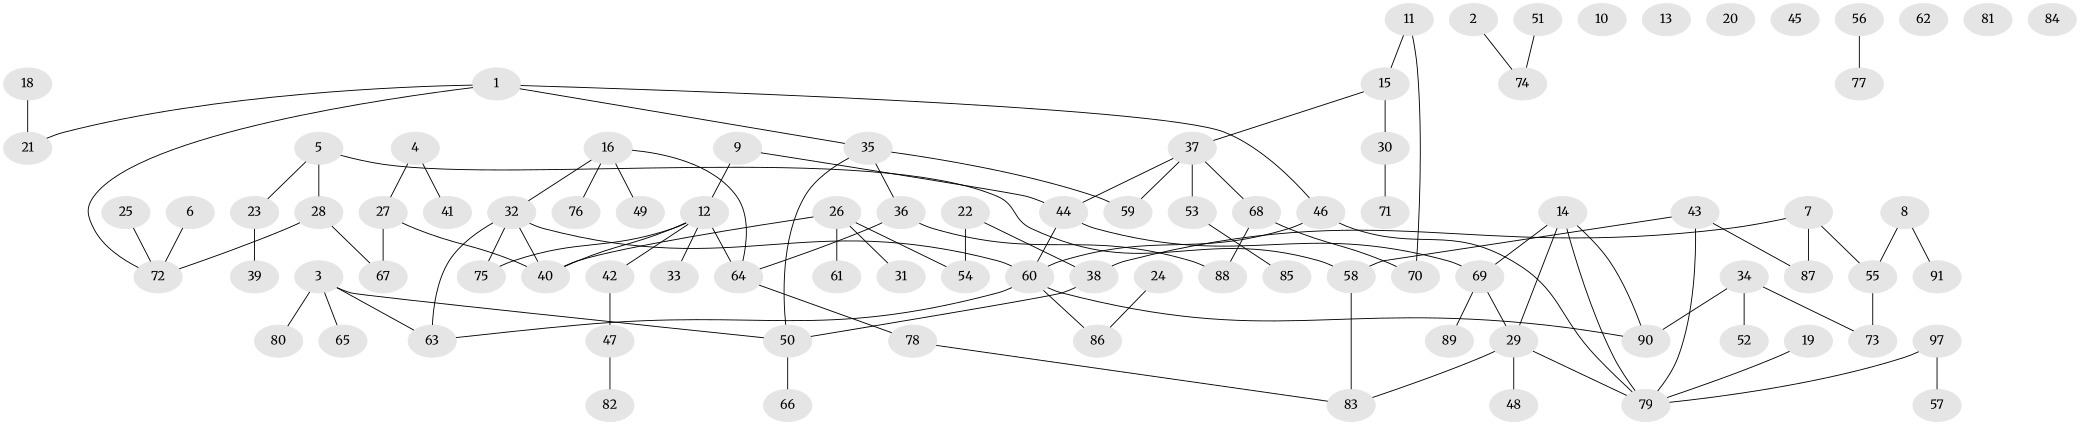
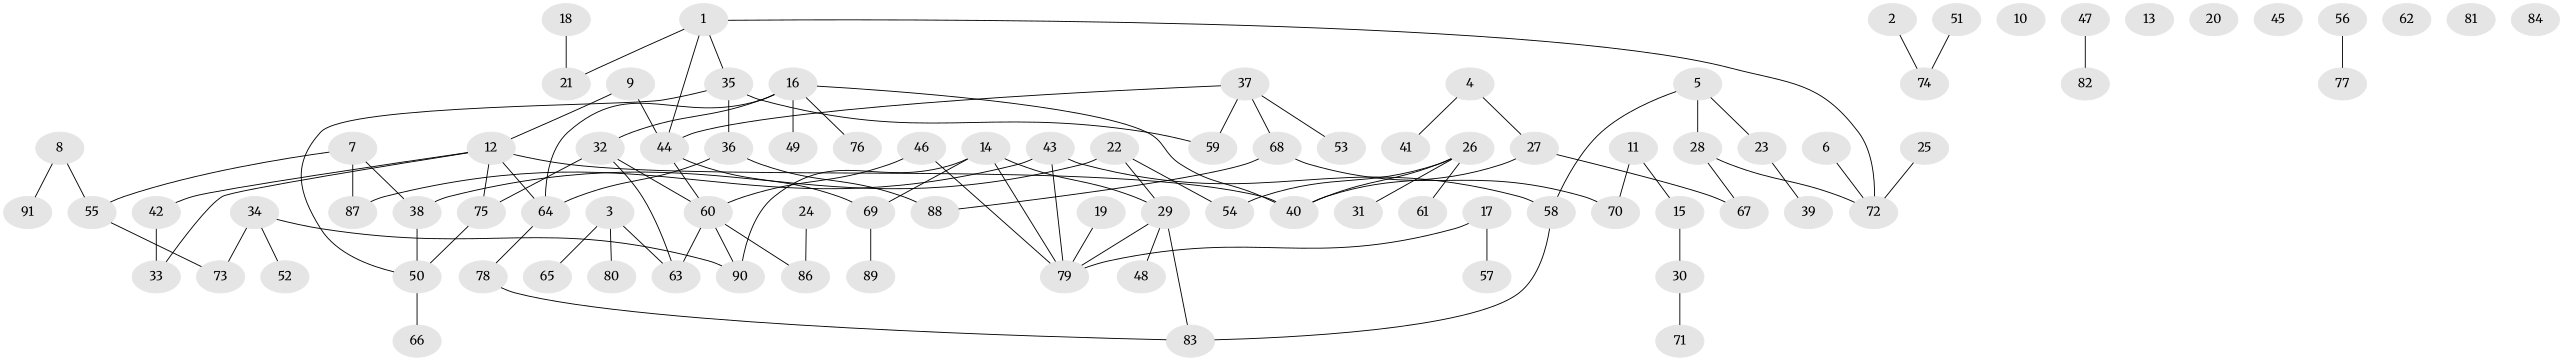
(927, 102) -> (684, 84)
(1289, 116) -> none
(529, 245) -> (1057, 110)
(1287, 277) -> none
(610, 309) -> (156, 238)
(1497, 309) -> (1147, 189)
(550, 315) -> (449, 245)
(1937, 341) -> (1487, 213)
